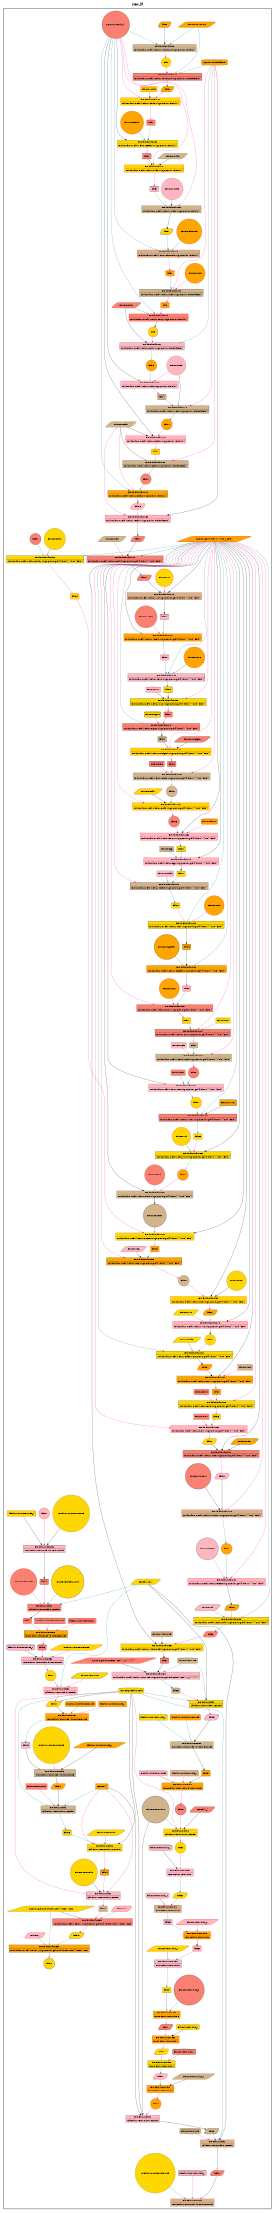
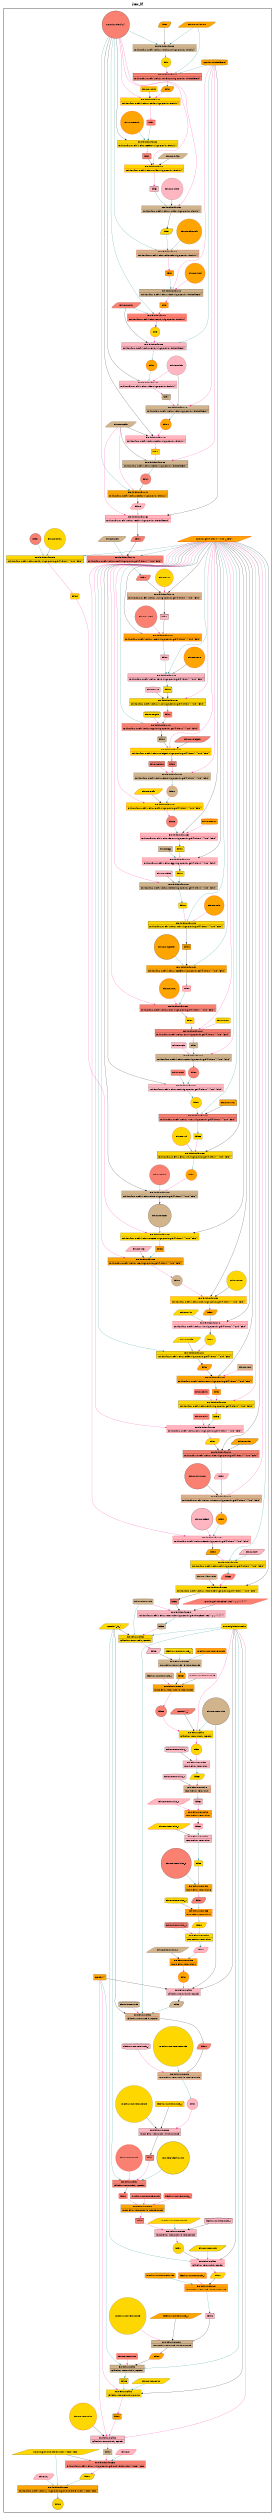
(118, 548) -> (118, 548)
(157, 764) -> (157, 764)
(90, 1695) -> (236, 1947)
none -> (187, 2088)
